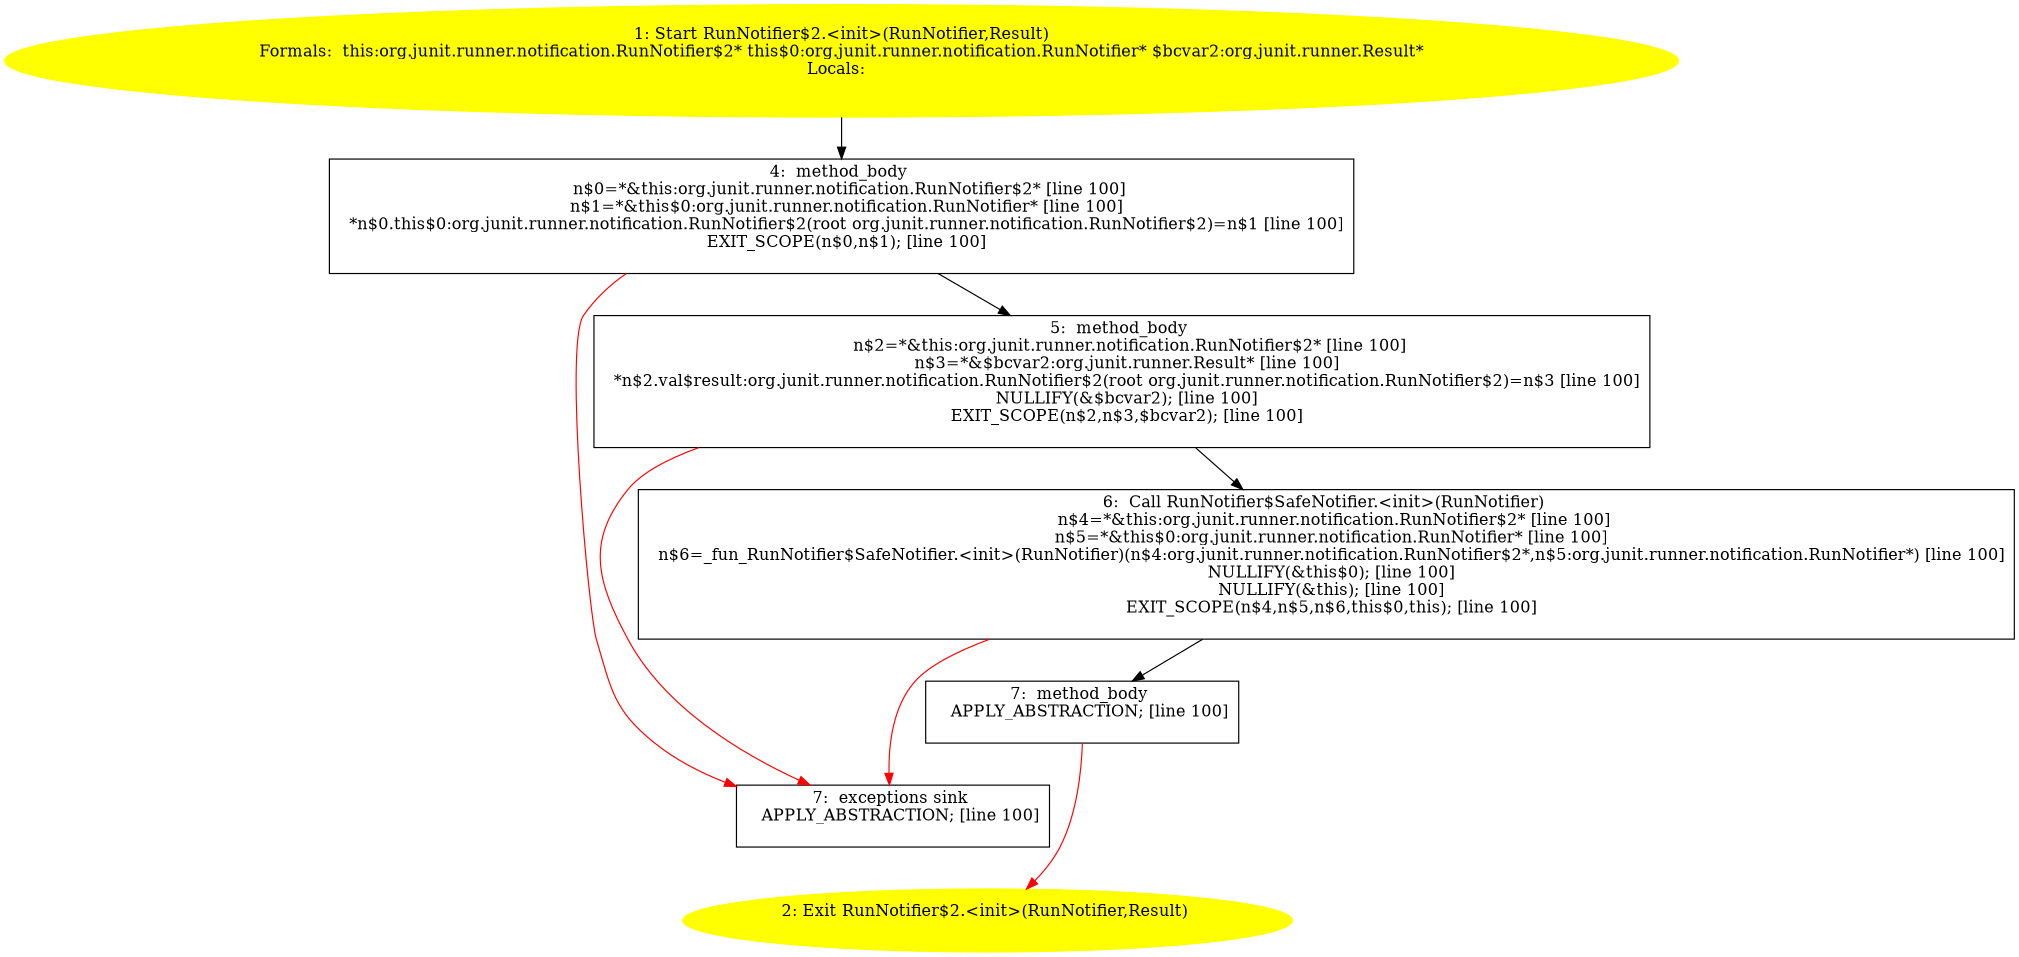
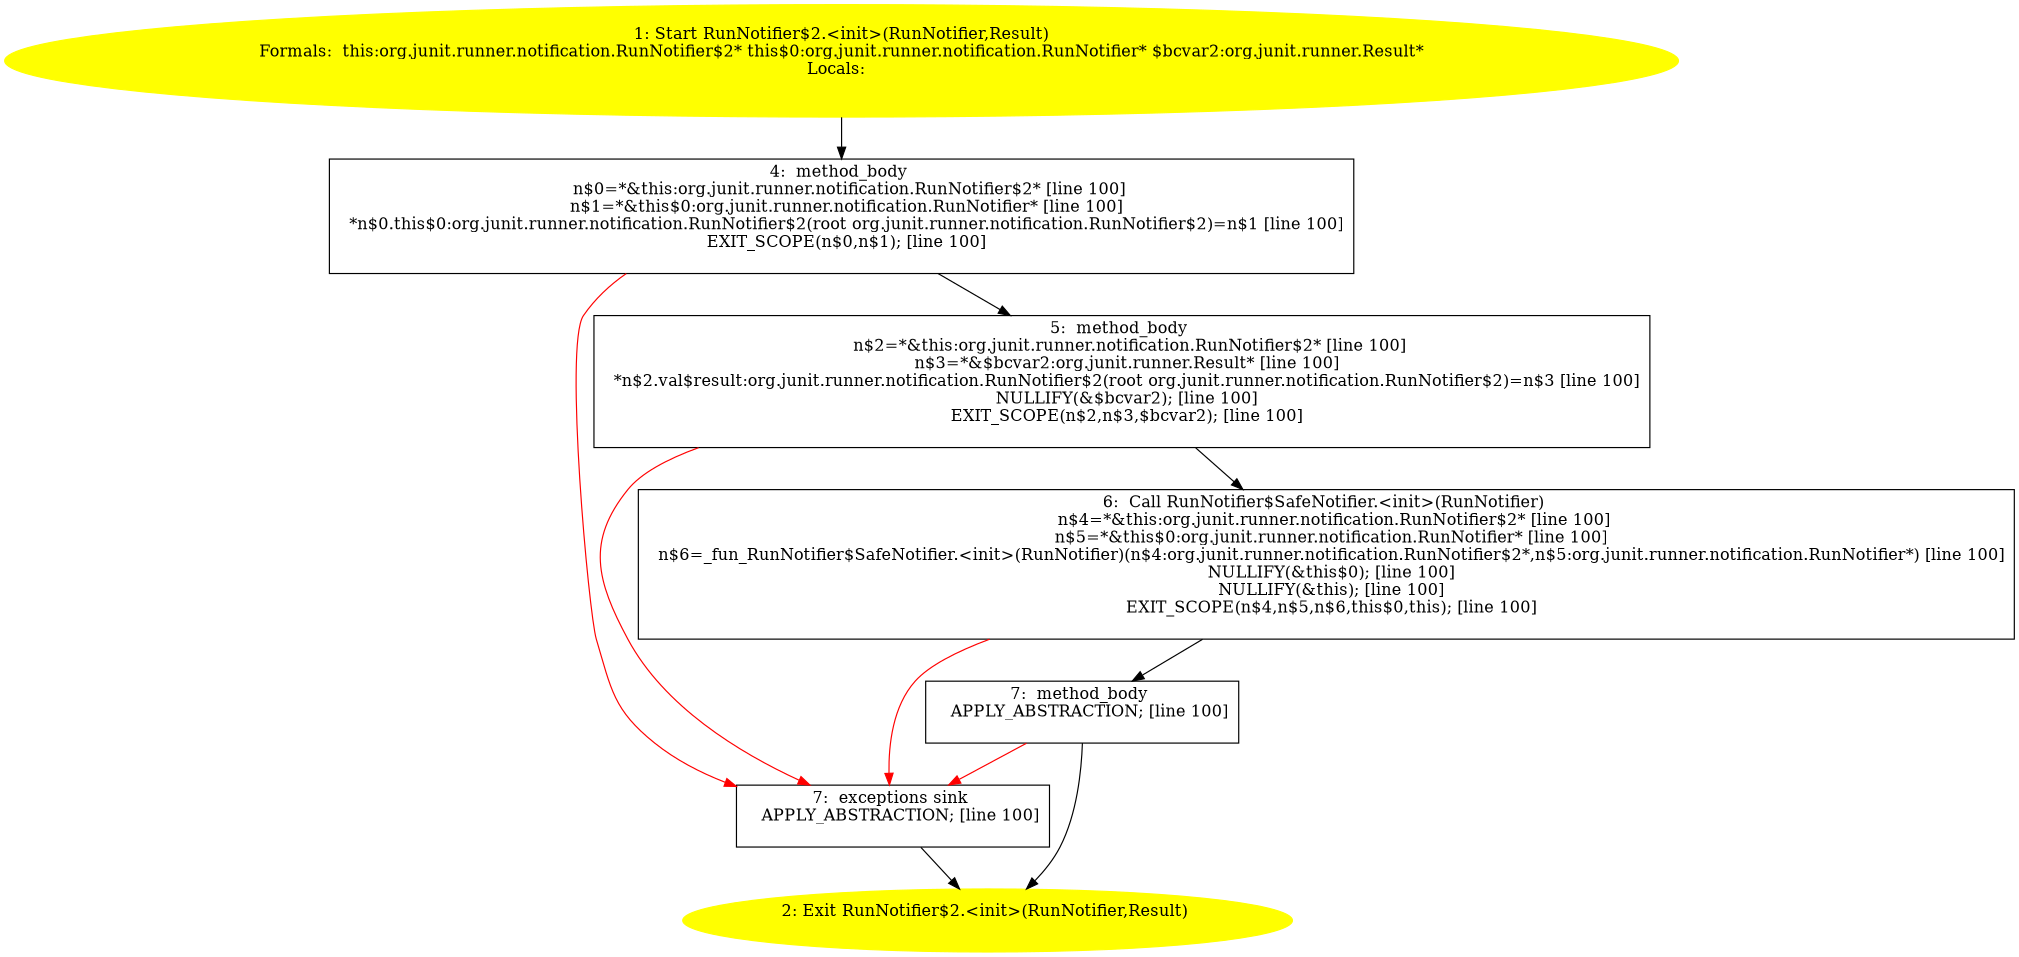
none -> (993, 761)
(1072, 817) -> (1072, 817)
none -> (936, 864)
